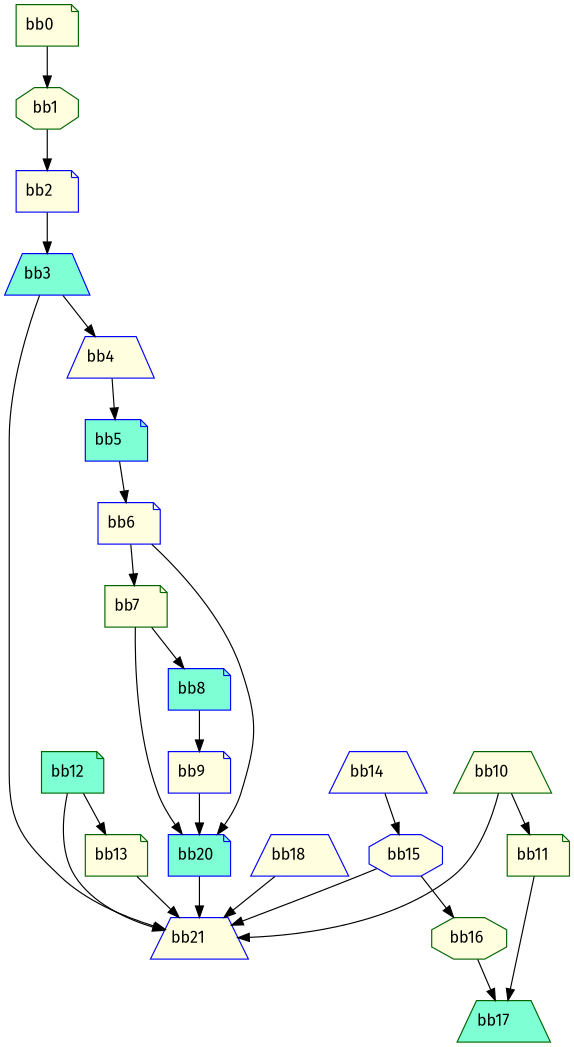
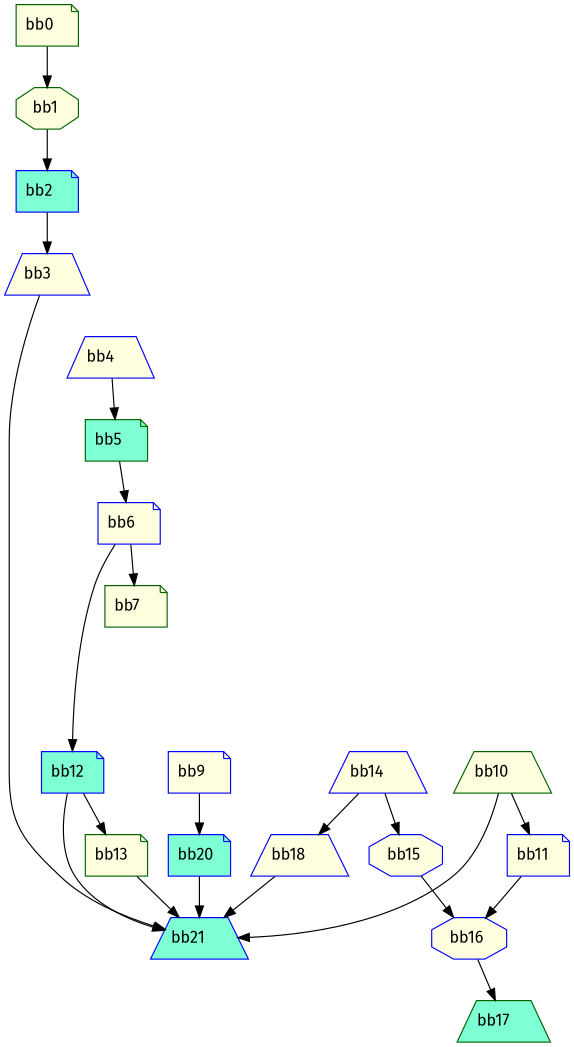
(47, 191) -> (47, 191)
(47, 274) -> (47, 274)
(75, 311) -> none
(116, 440) -> (116, 440)
(242, 673) -> (82, 639)
(199, 689) -> none
(142, 729) -> none
(73, 772) -> (73, 772)
none -> (343, 810)
(538, 855) -> (538, 855)
(310, 895) -> none
(522, 933) -> (507, 893)
(199, 938) -> (199, 938)
(469, 938) -> (469, 938)
